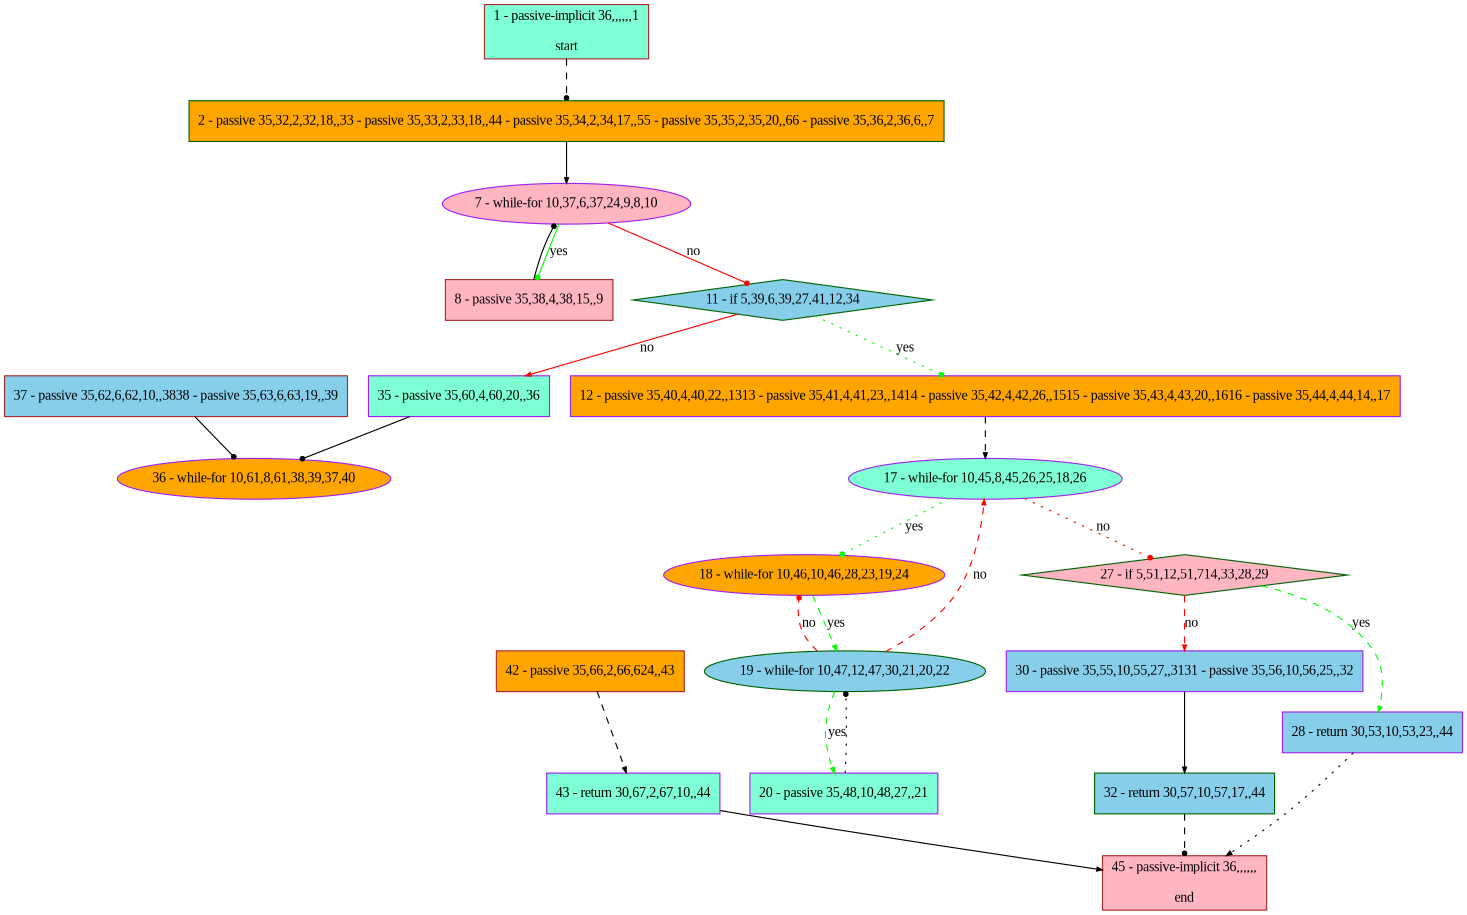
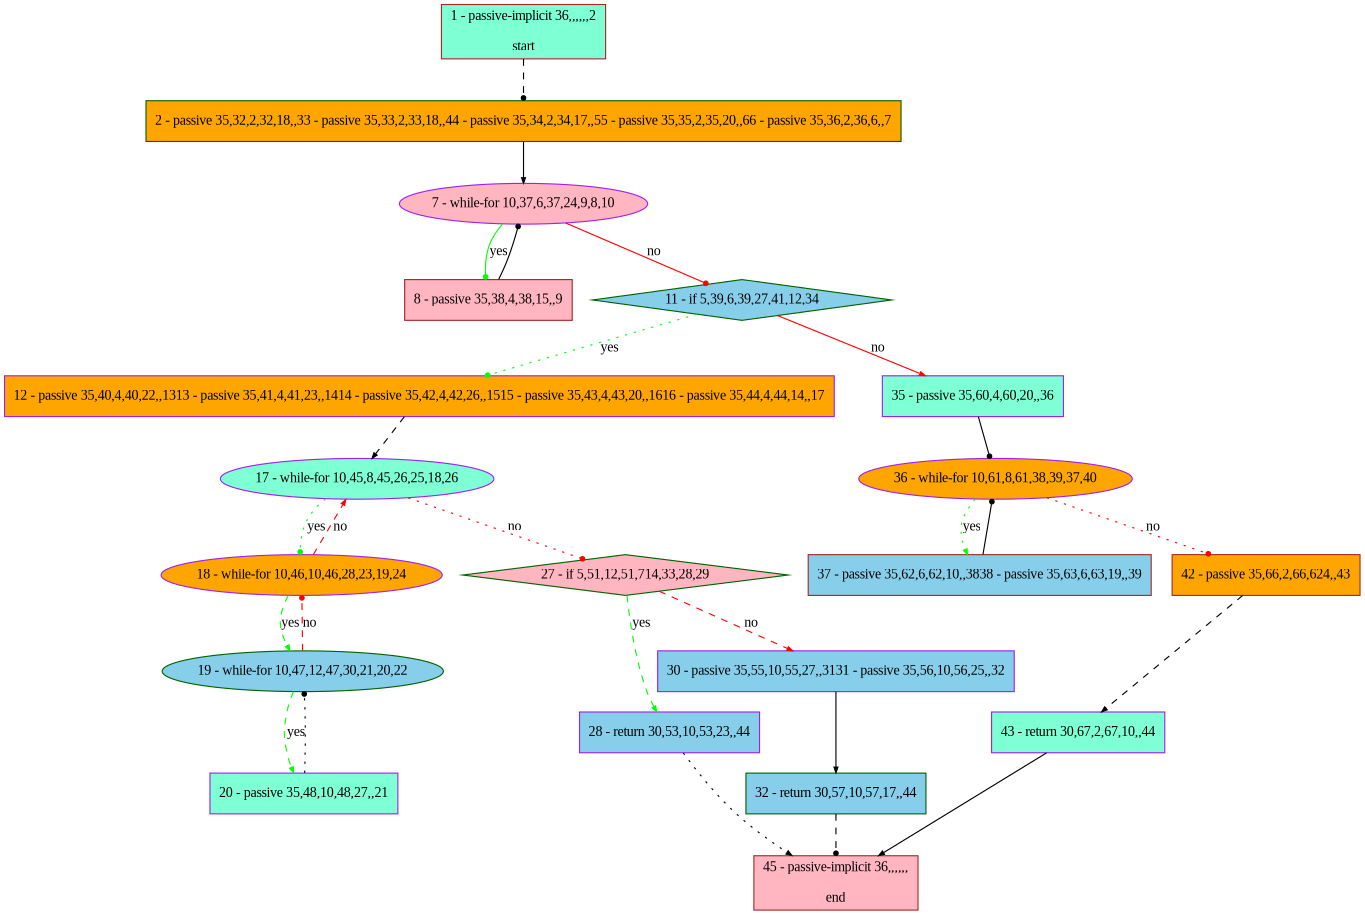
(567, 32) -> (524, 32)
none -> (962, 523)
none -> (1126, 525)
(956, 593) -> (328, 530)
